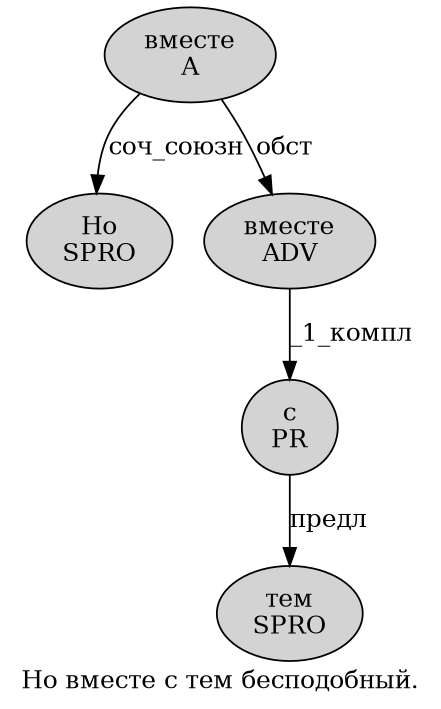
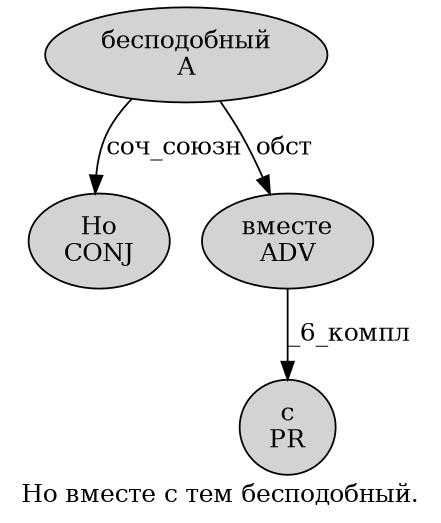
(190, 55) -> (186, 55)
(100, 241) -> (99, 241)
(352, 334) -> (350, 334)
(290, 613) -> none
